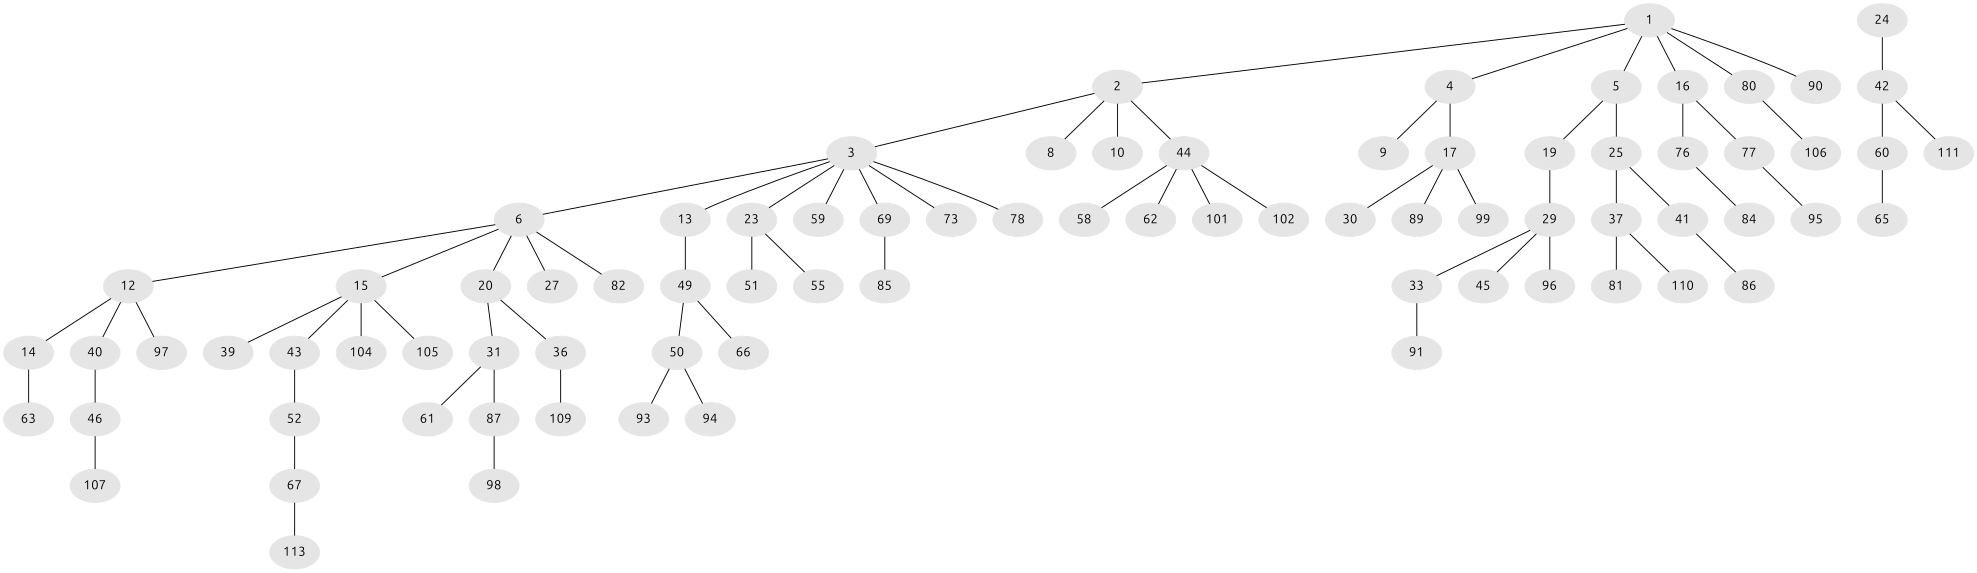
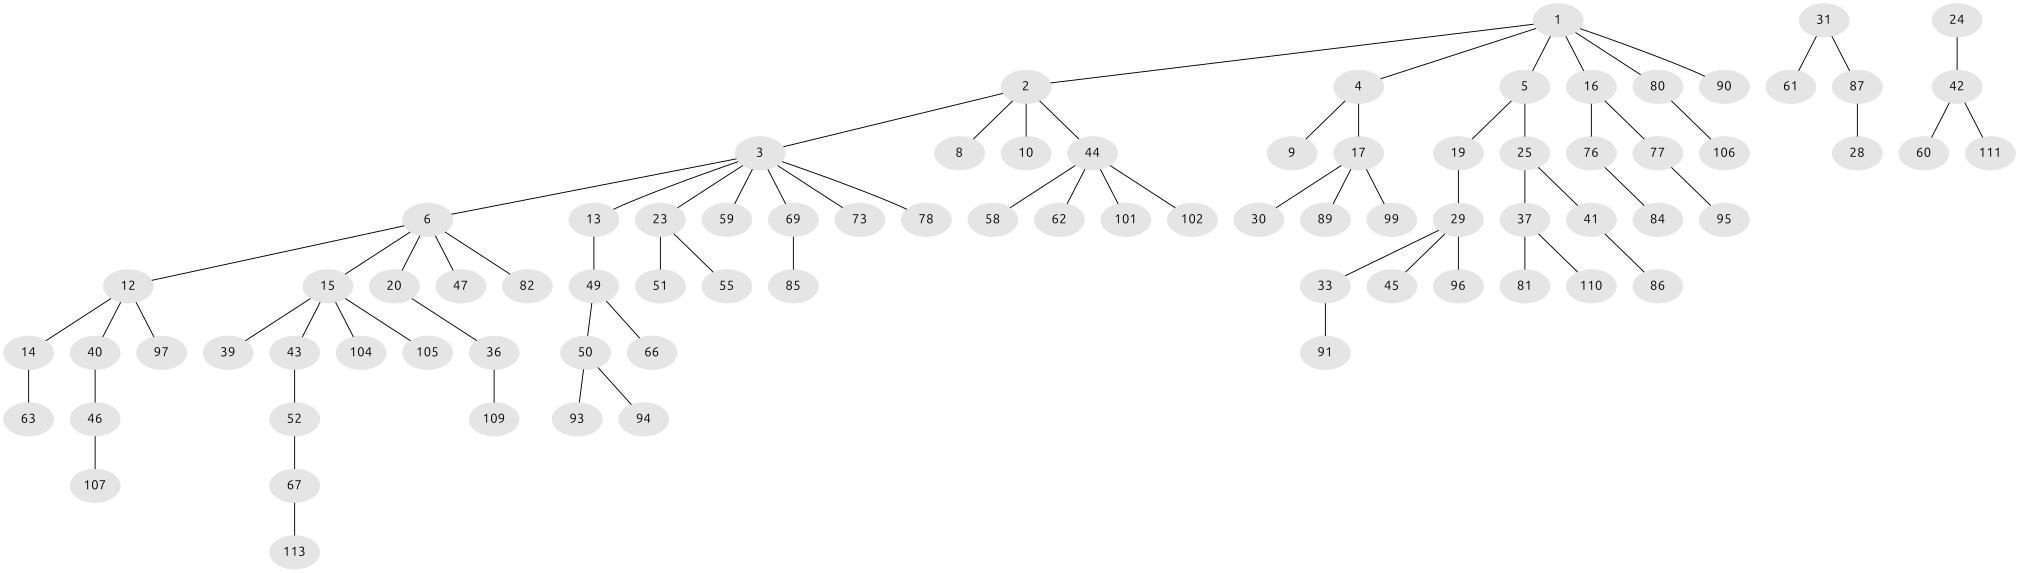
(1882, 220) -> none
(552, 286) -> (461, 286)
(490, 319) -> none
(494, 486) -> (1857, 153)
